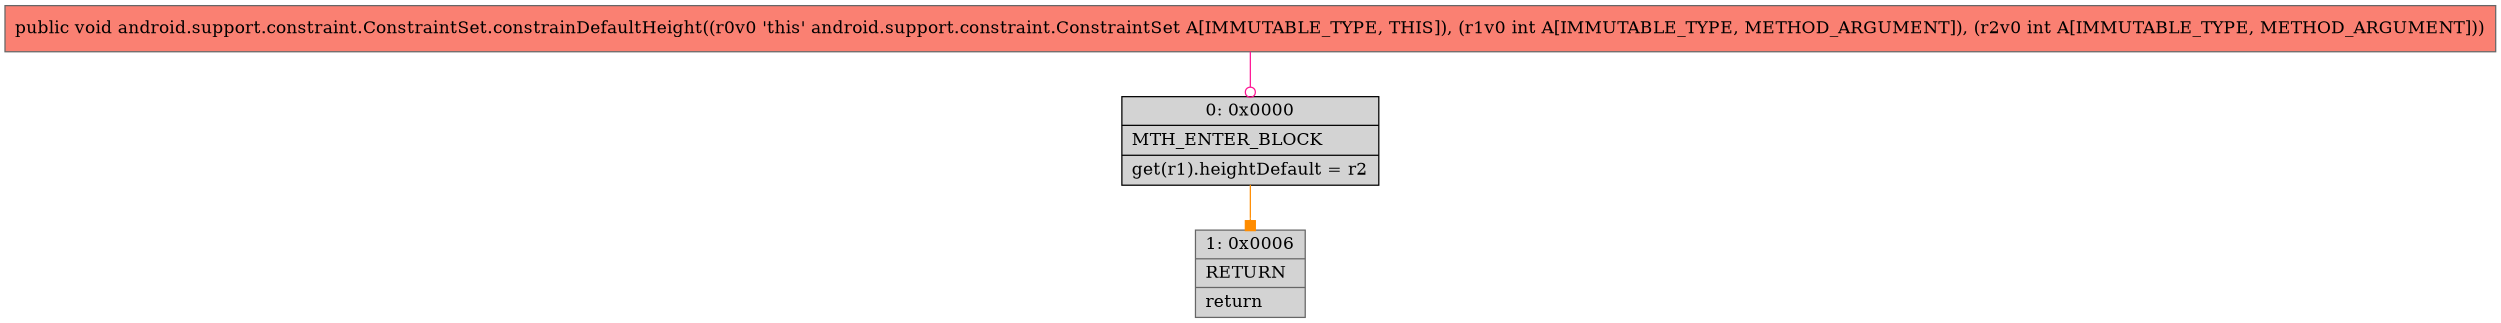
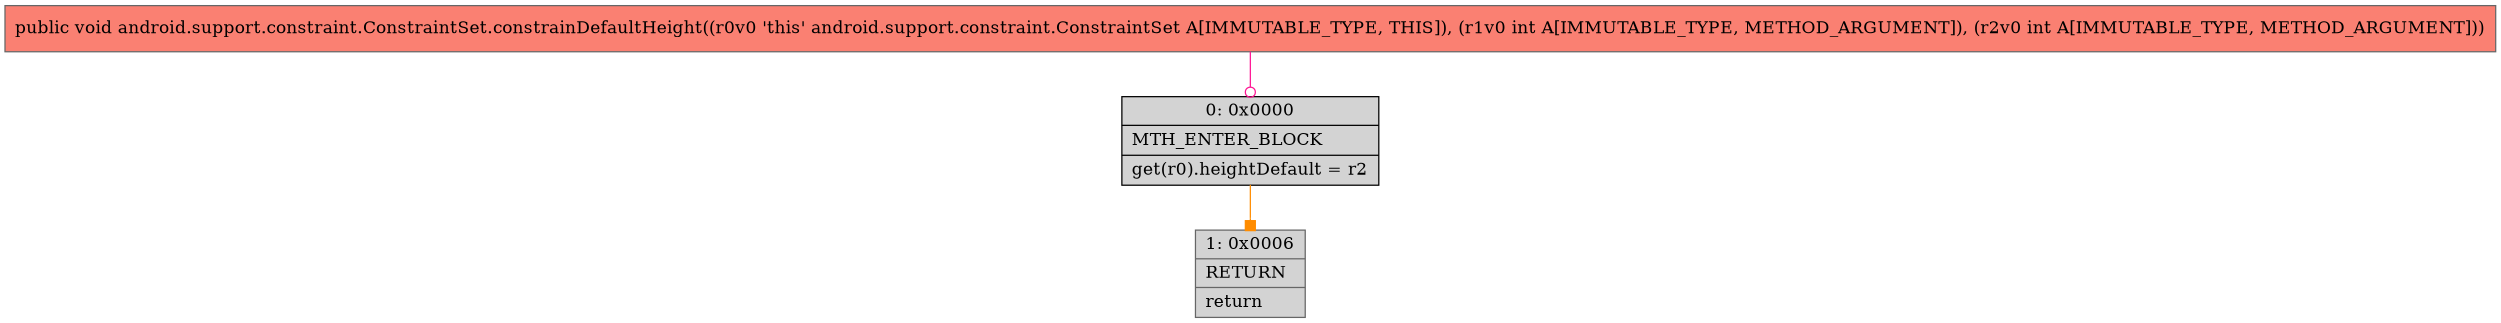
(1250, 170) -> (1250, 170)
